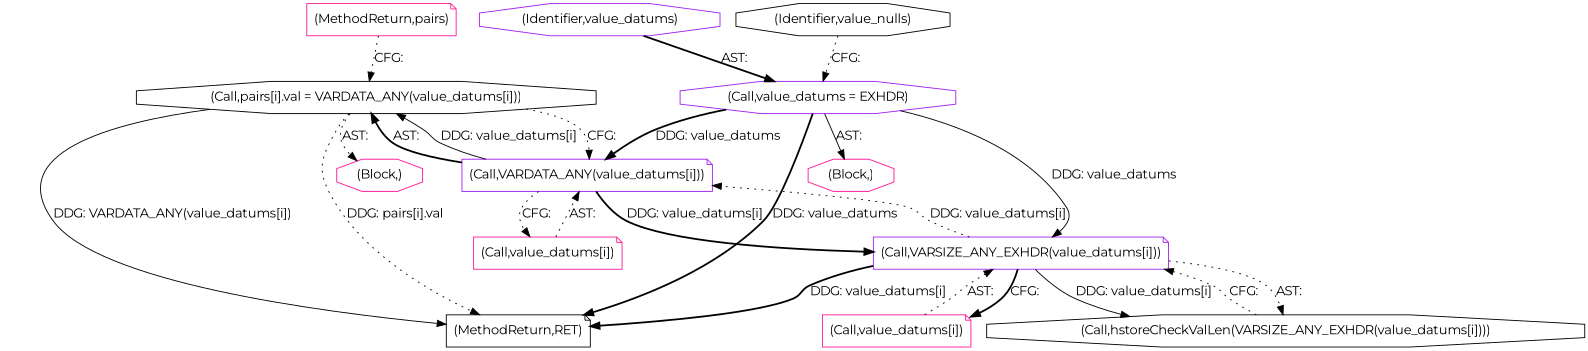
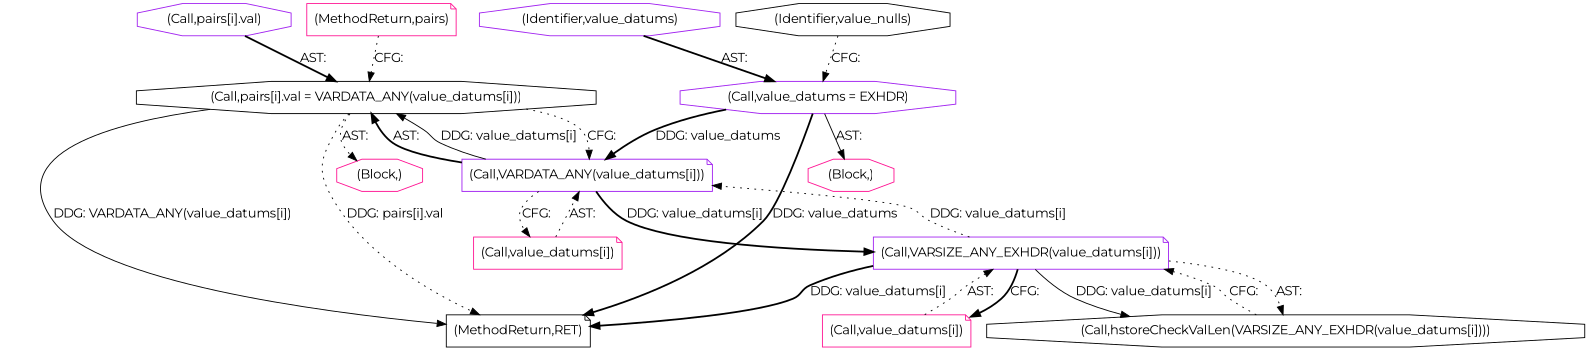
none -> (214, 20)
(1004, 151) -> none
